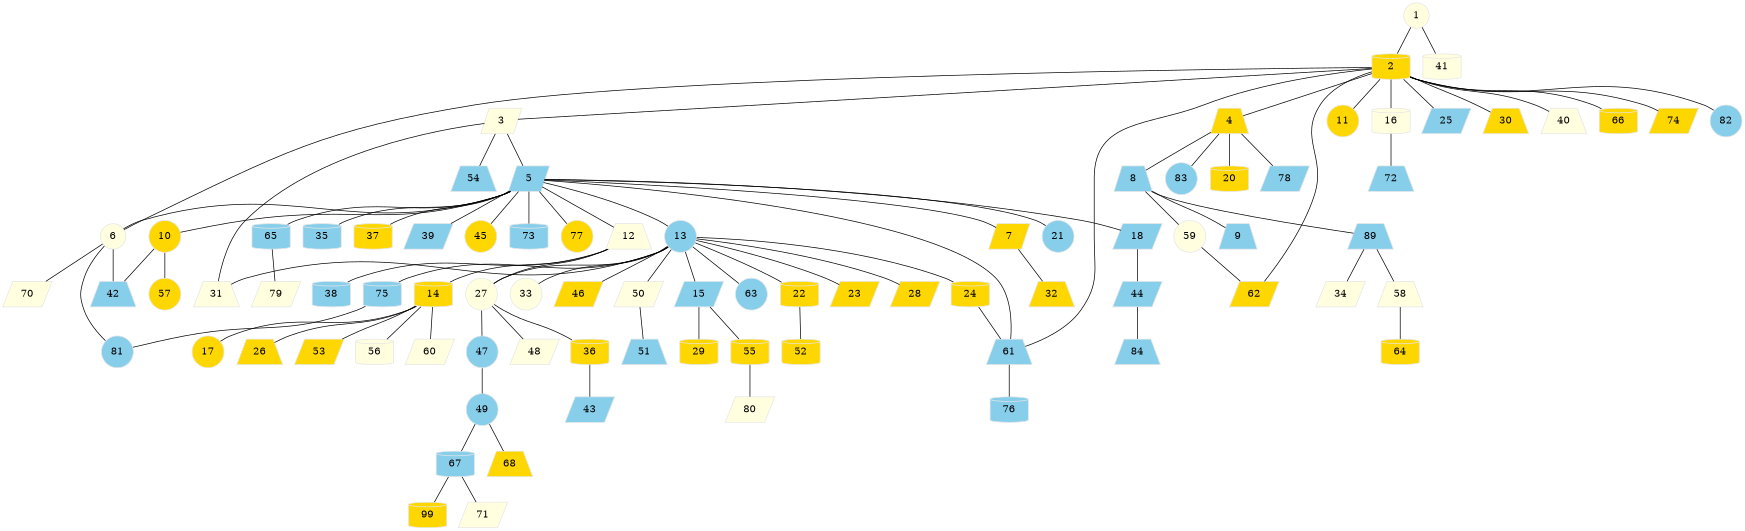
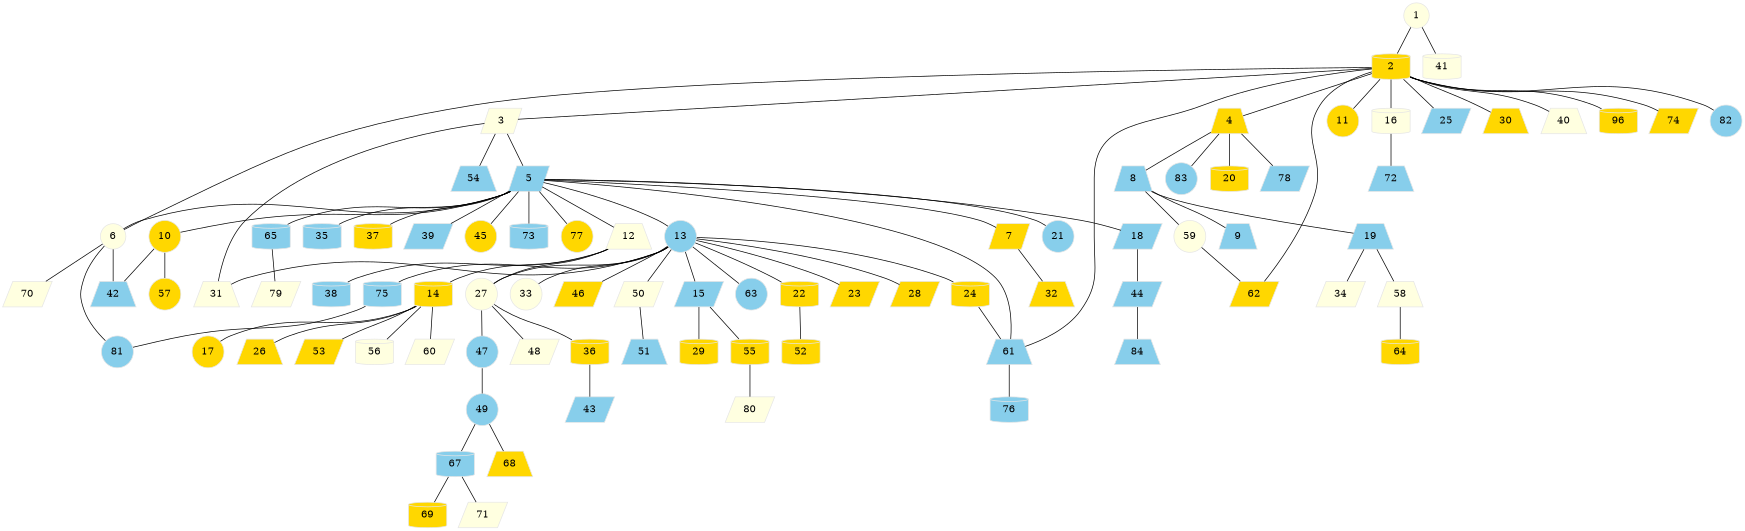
(1618, 121) -> (1618, 121)
(1370, 236) -> (1370, 236)
(428, 515) -> (428, 515)
